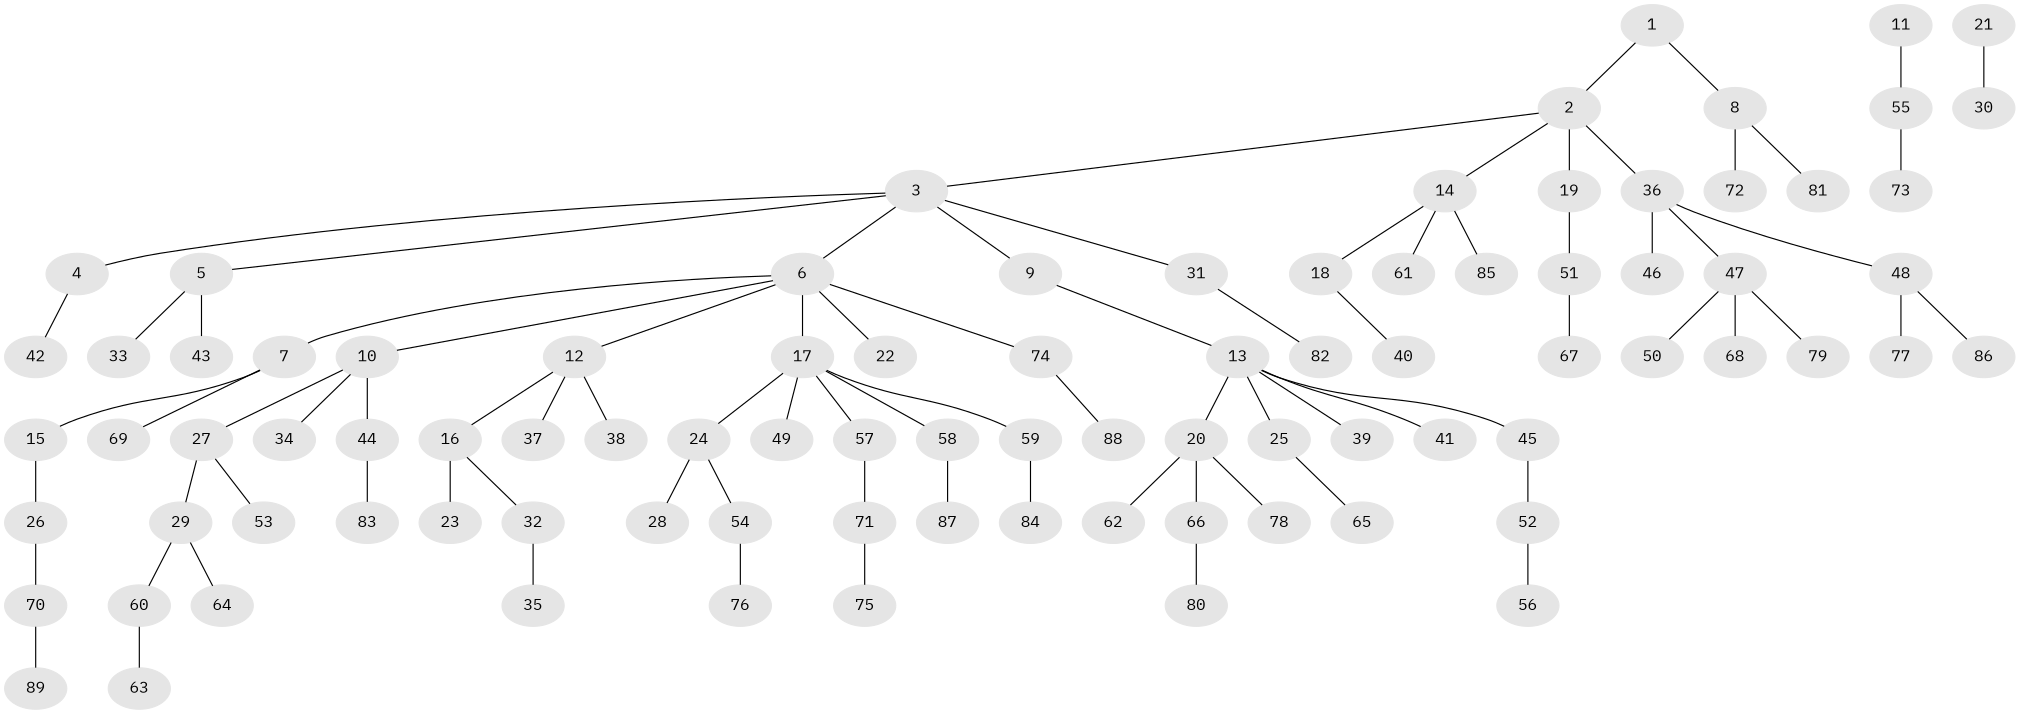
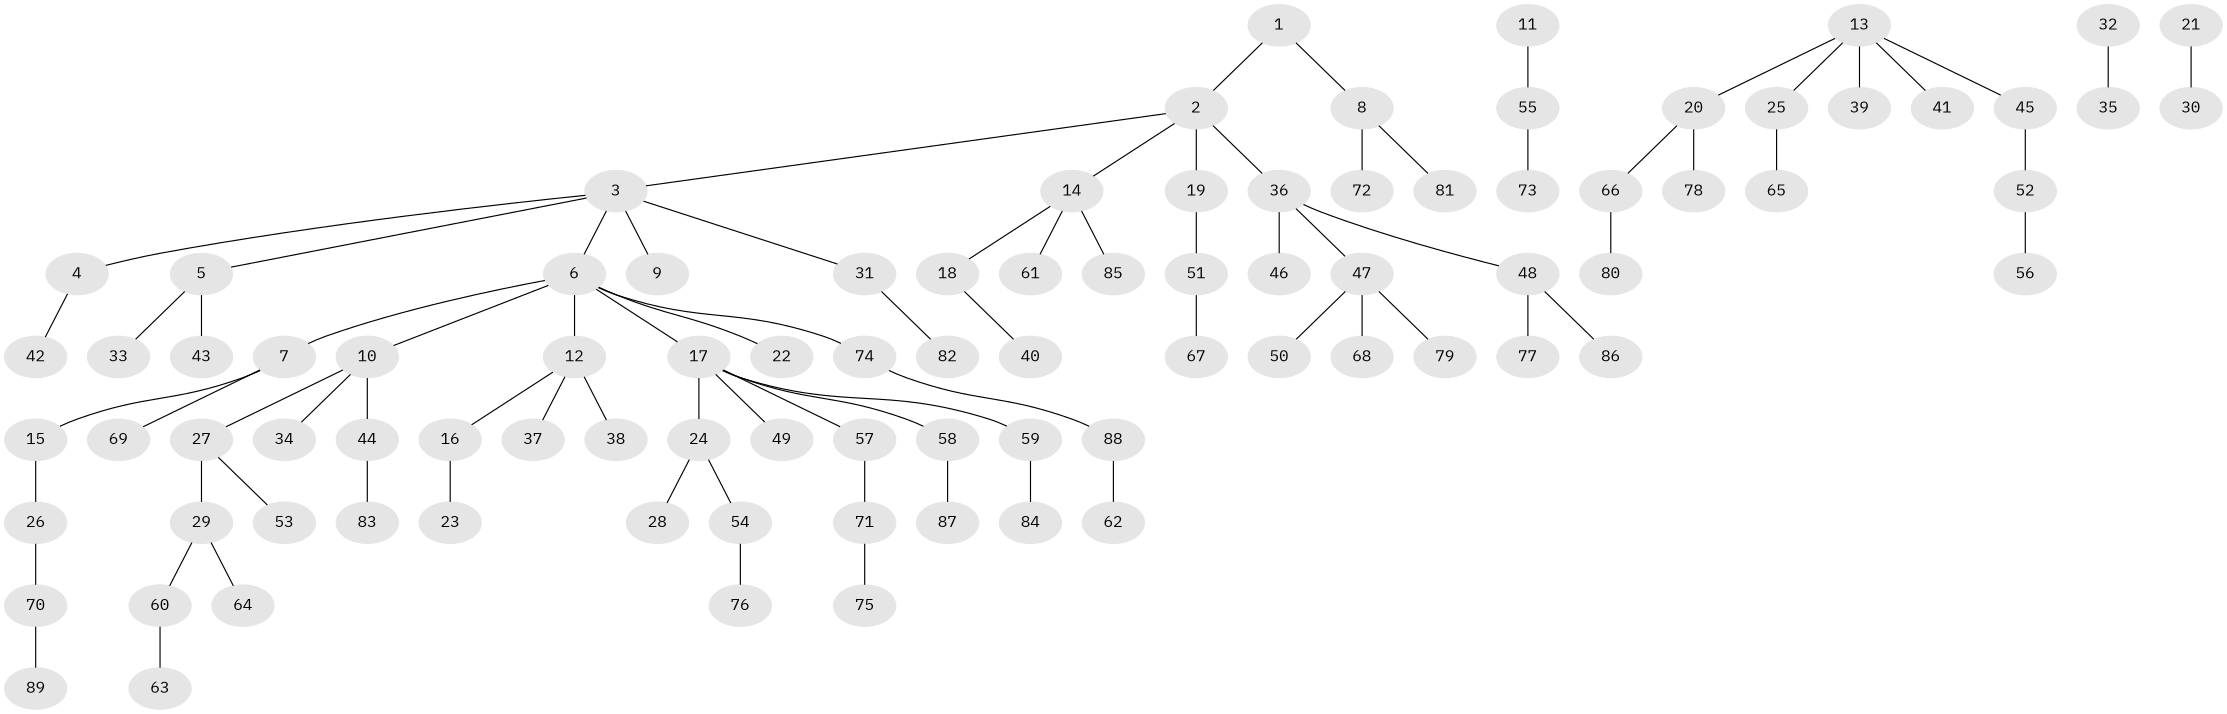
(1134, 315) -> none
(492, 481) -> none
(1155, 481) -> (1113, 481)
